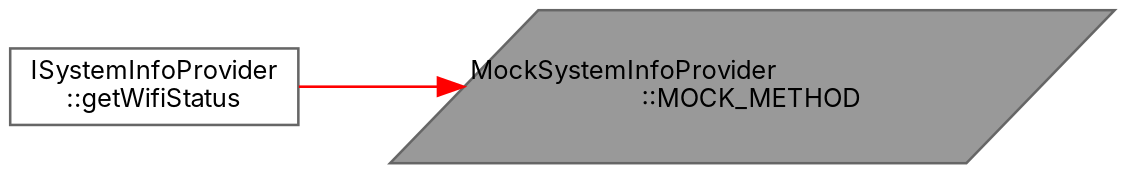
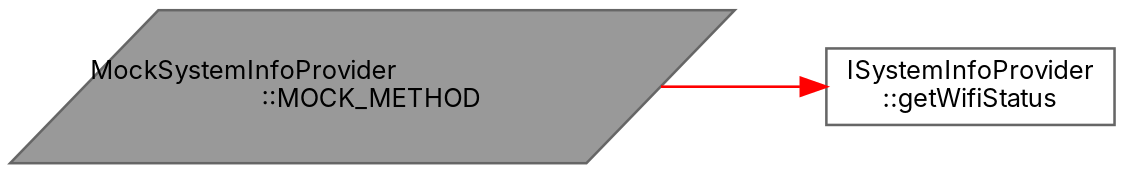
(368, 87) -> (730, 87)
